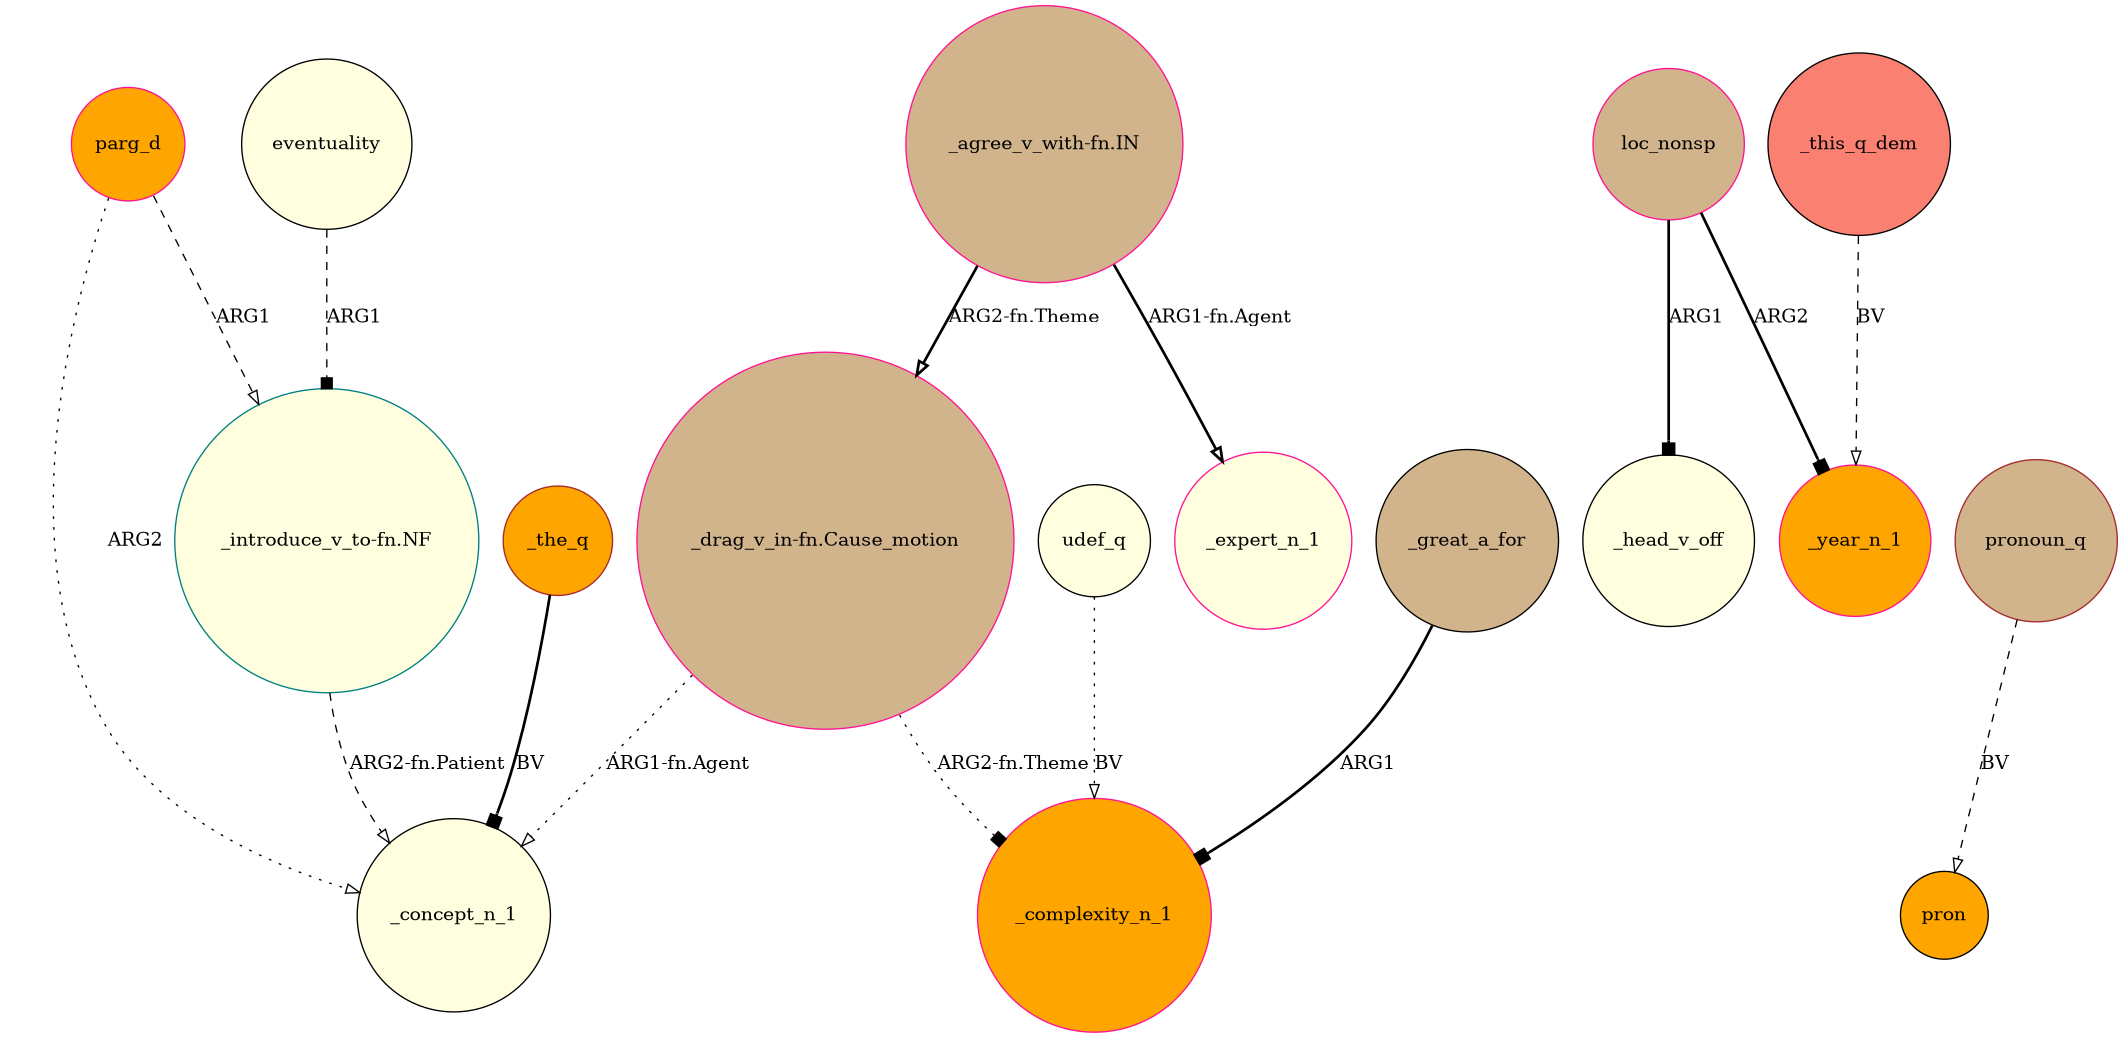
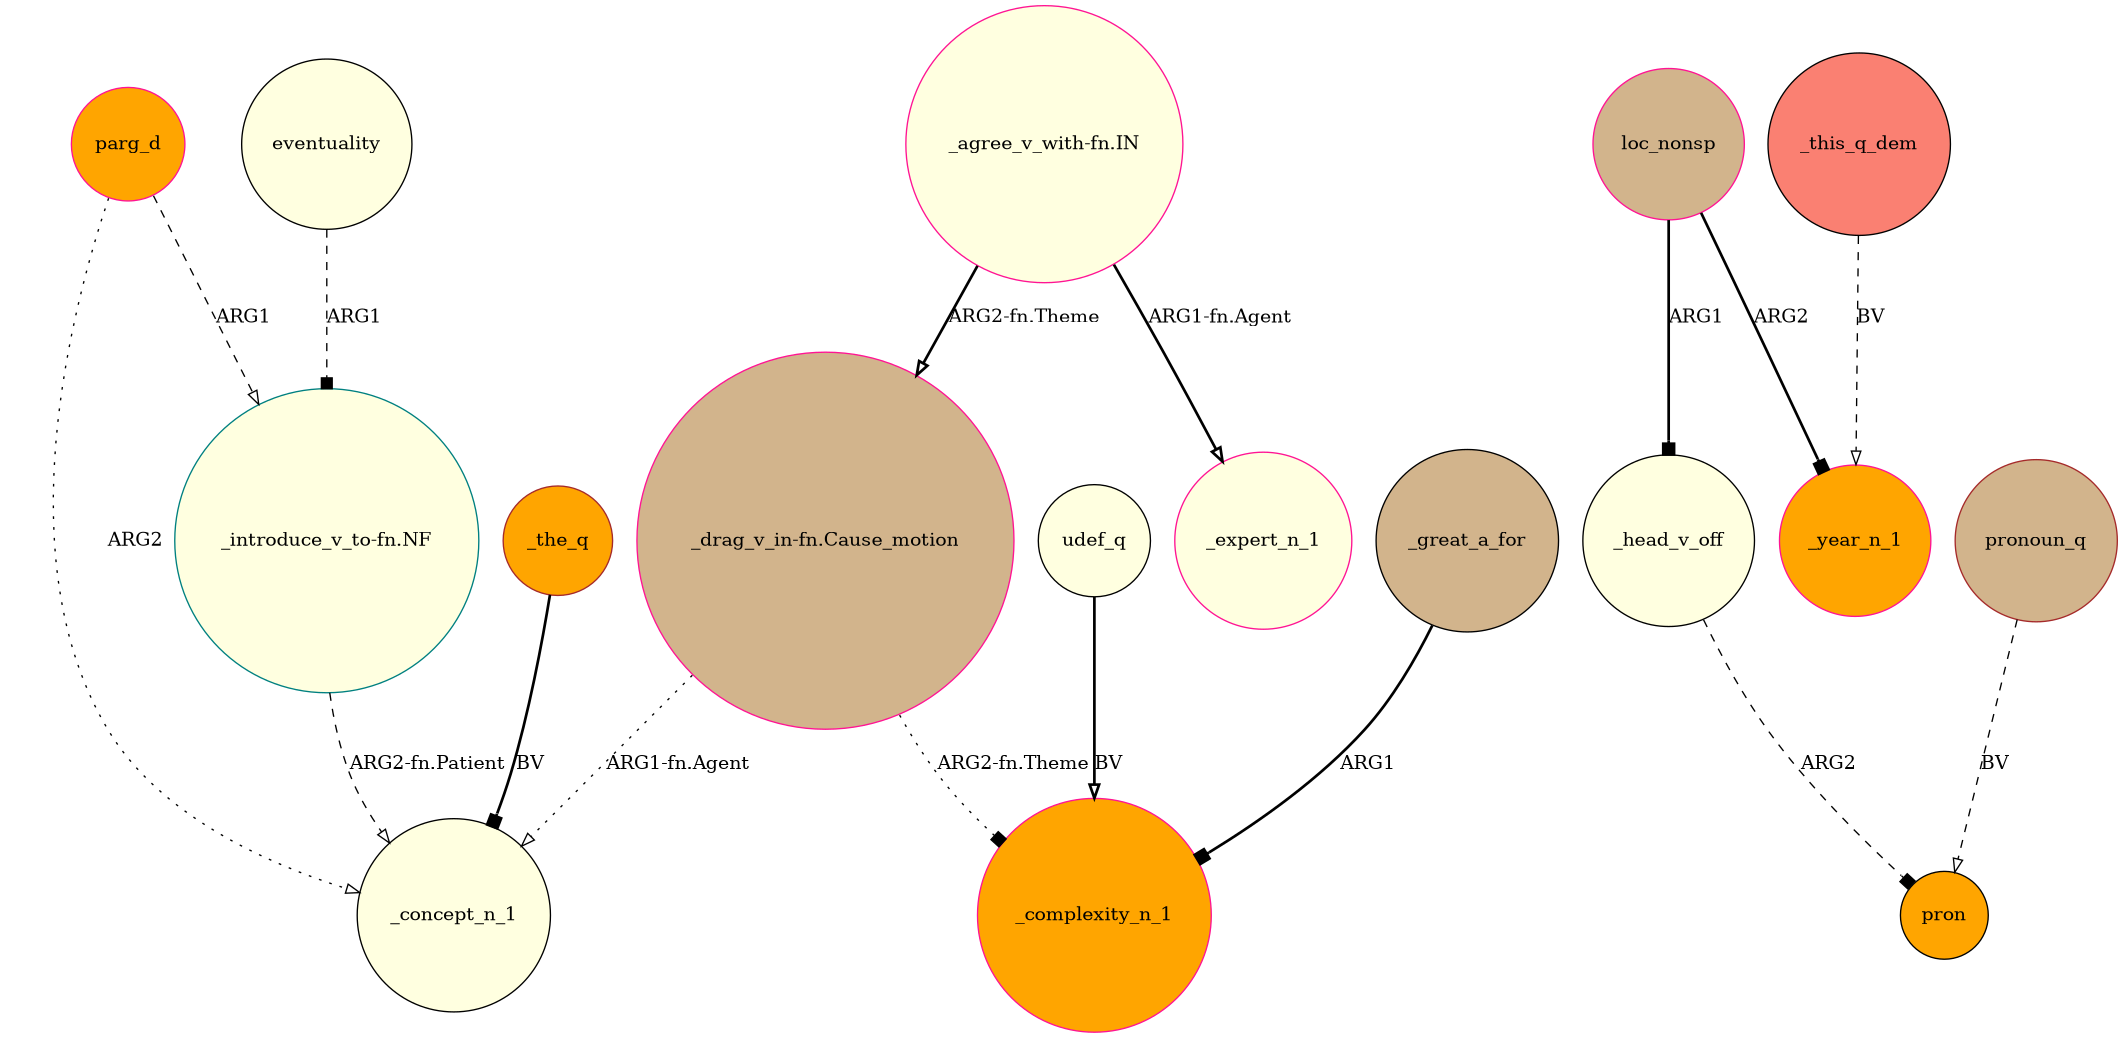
(1044, 144) -> (1044, 144)
(1094, 691) -> (1094, 691)
none -> (1789, 758)
